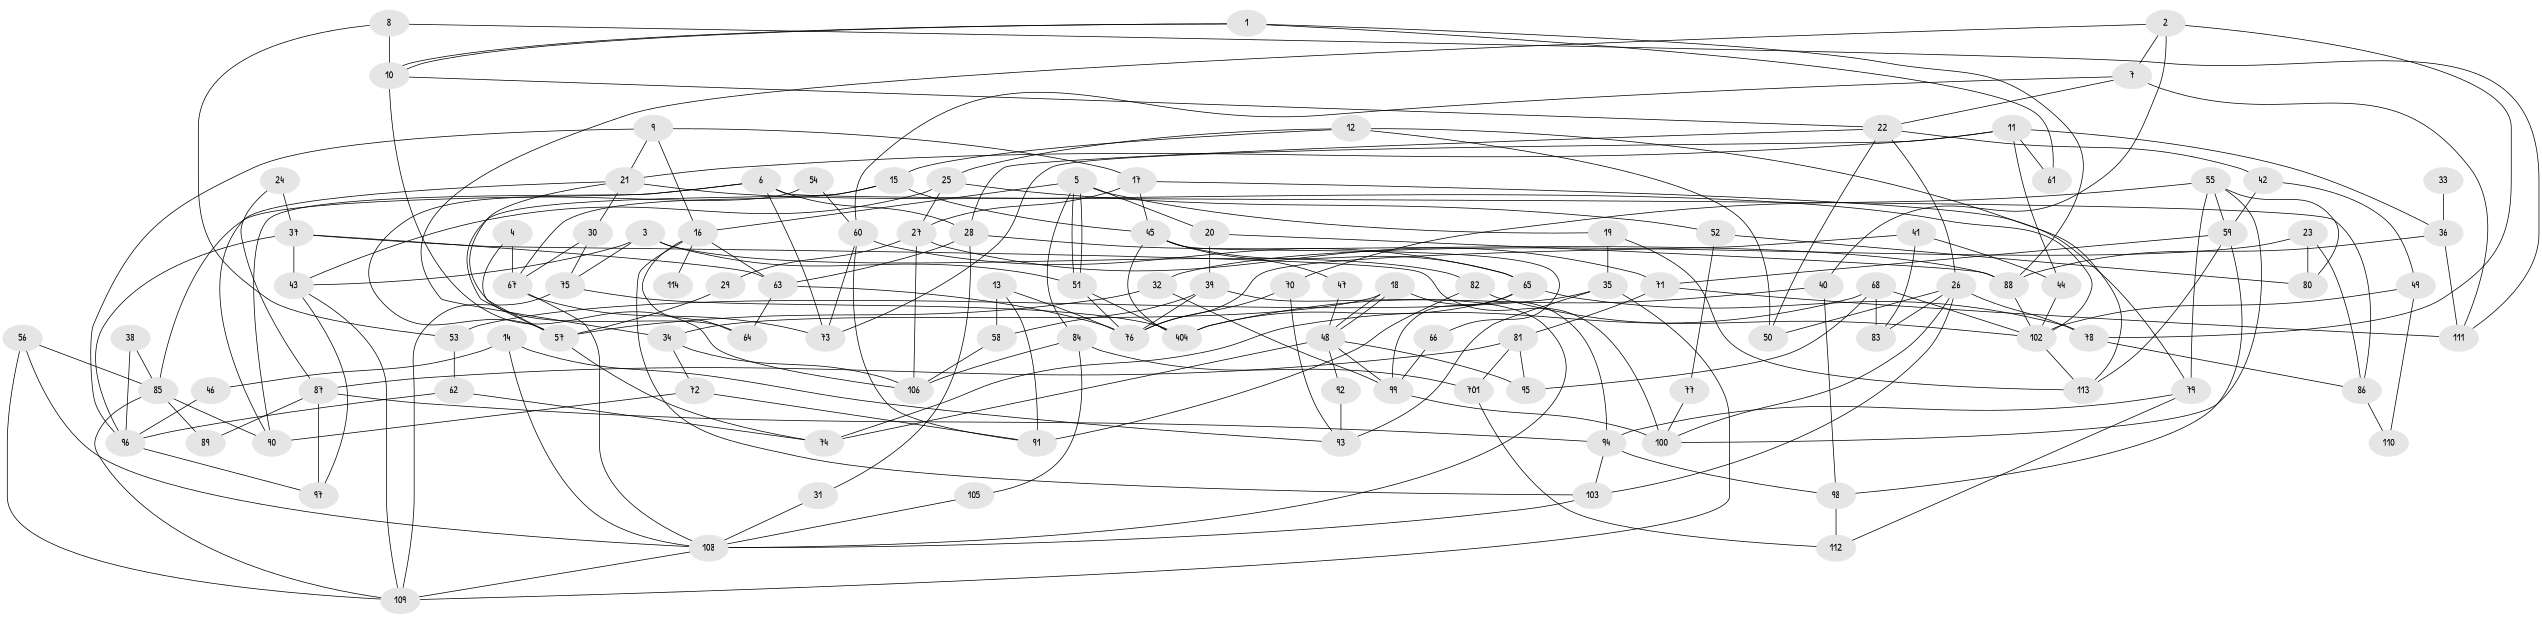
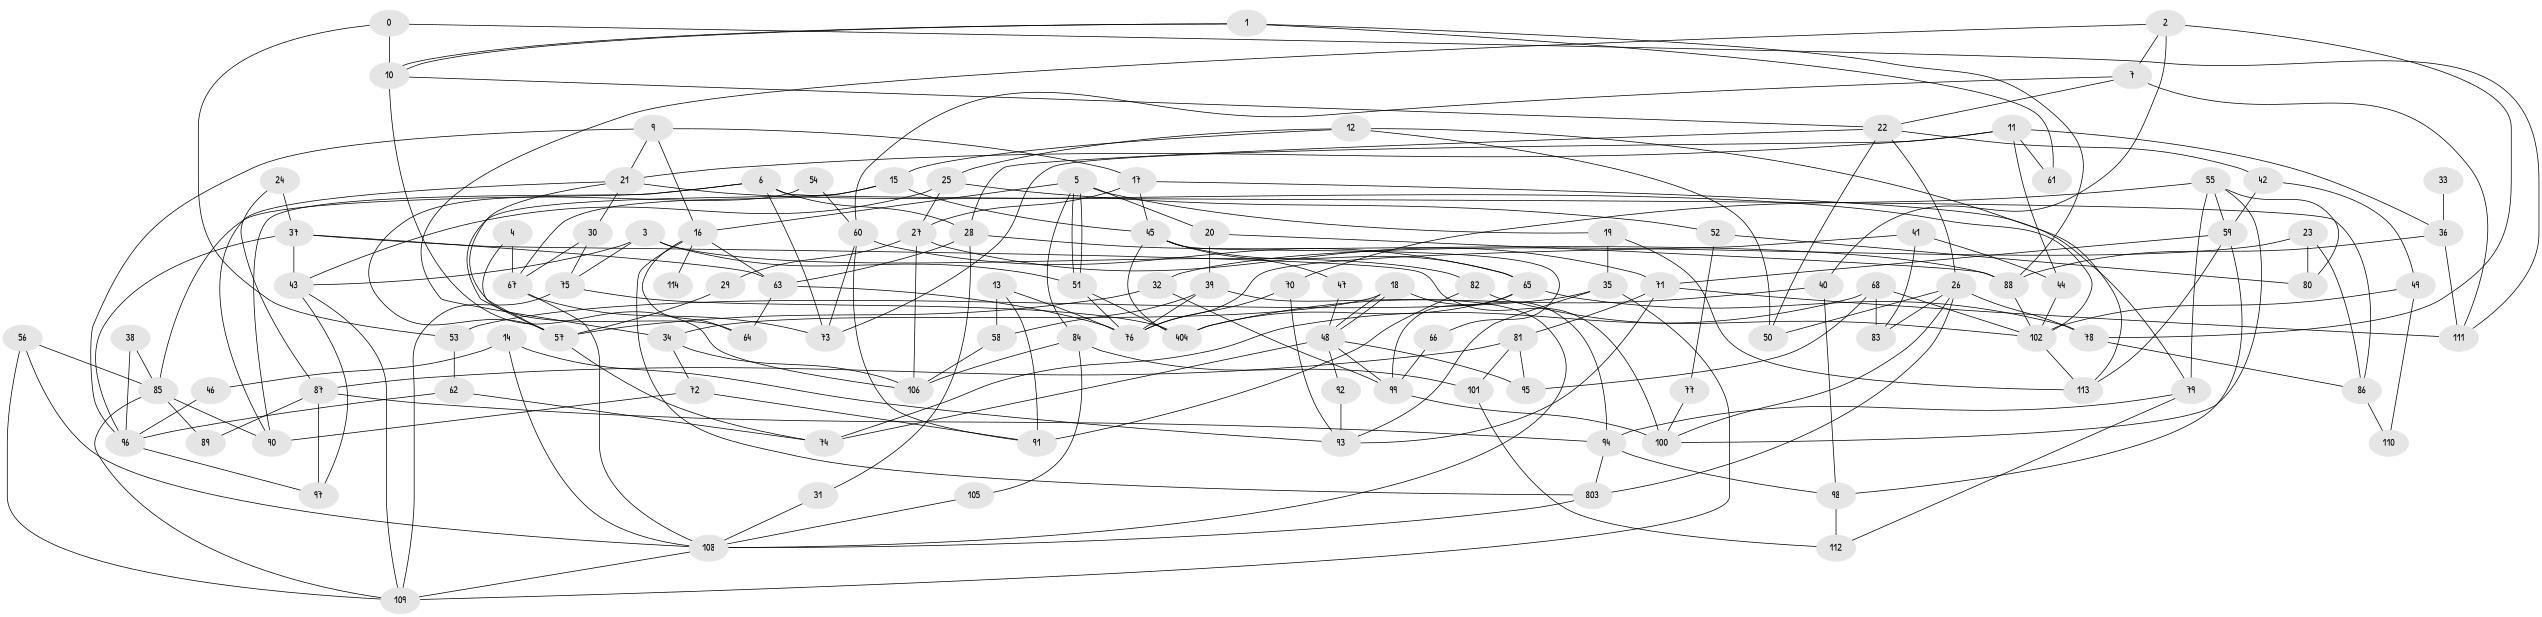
(389, 23) -> (389, 23)
(1474, 391) -> (1474, 391)
none -> (1522, 418)
(1592, 496) -> (1592, 496)
